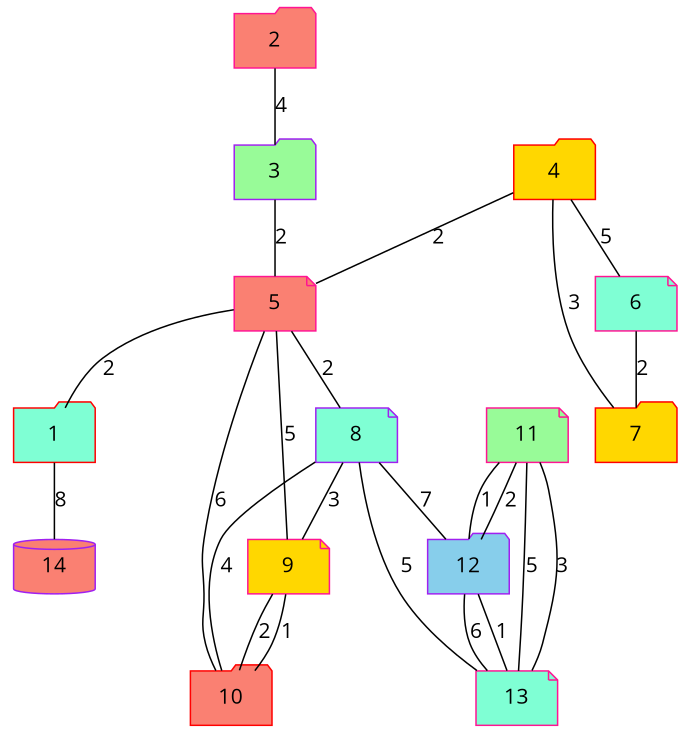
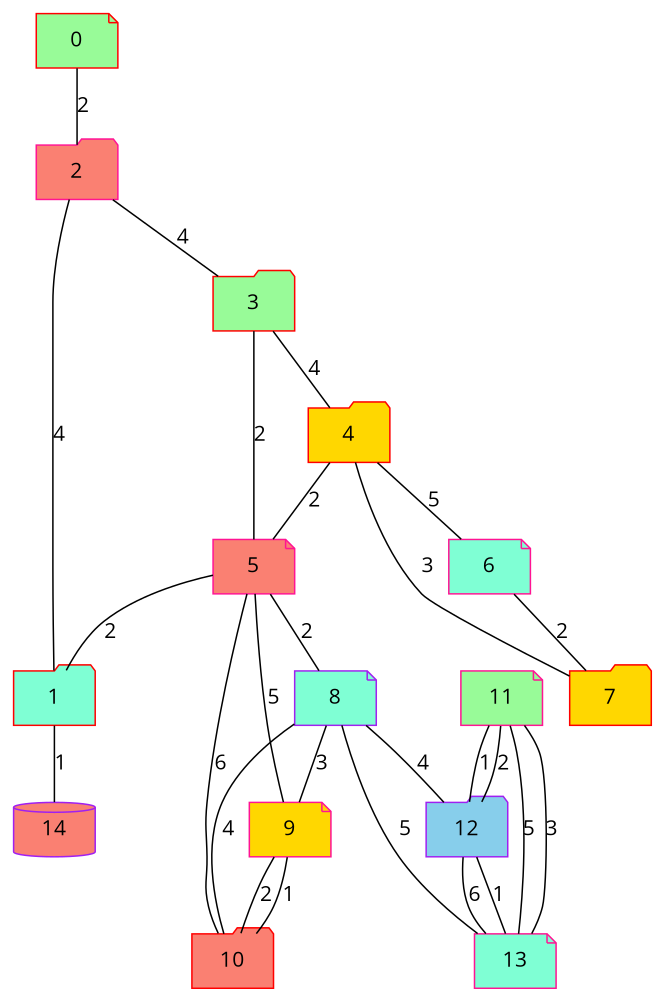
none -> (77, 41)
(275, 172) -> (254, 304)
none -> (301, 369)
none -> (53, 434)
(61, 501) -> (61, 764)
(427, 501) -> (424, 764)
